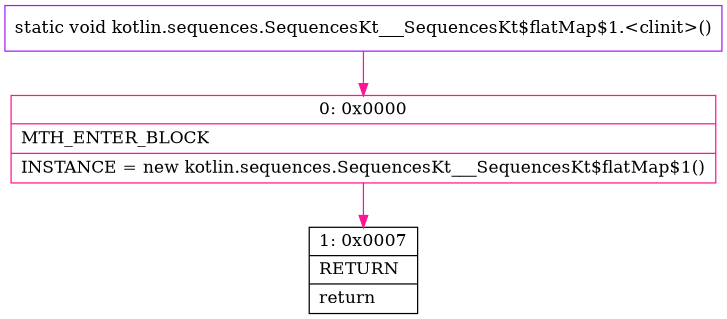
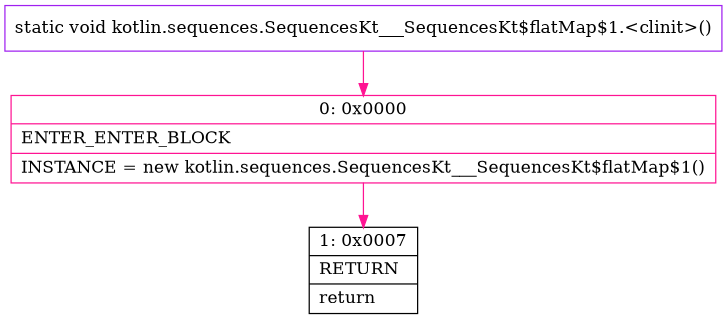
(116, 138) -> (126, 138)
